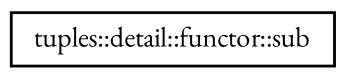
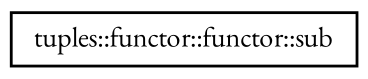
(173, 39) -> (184, 39)
